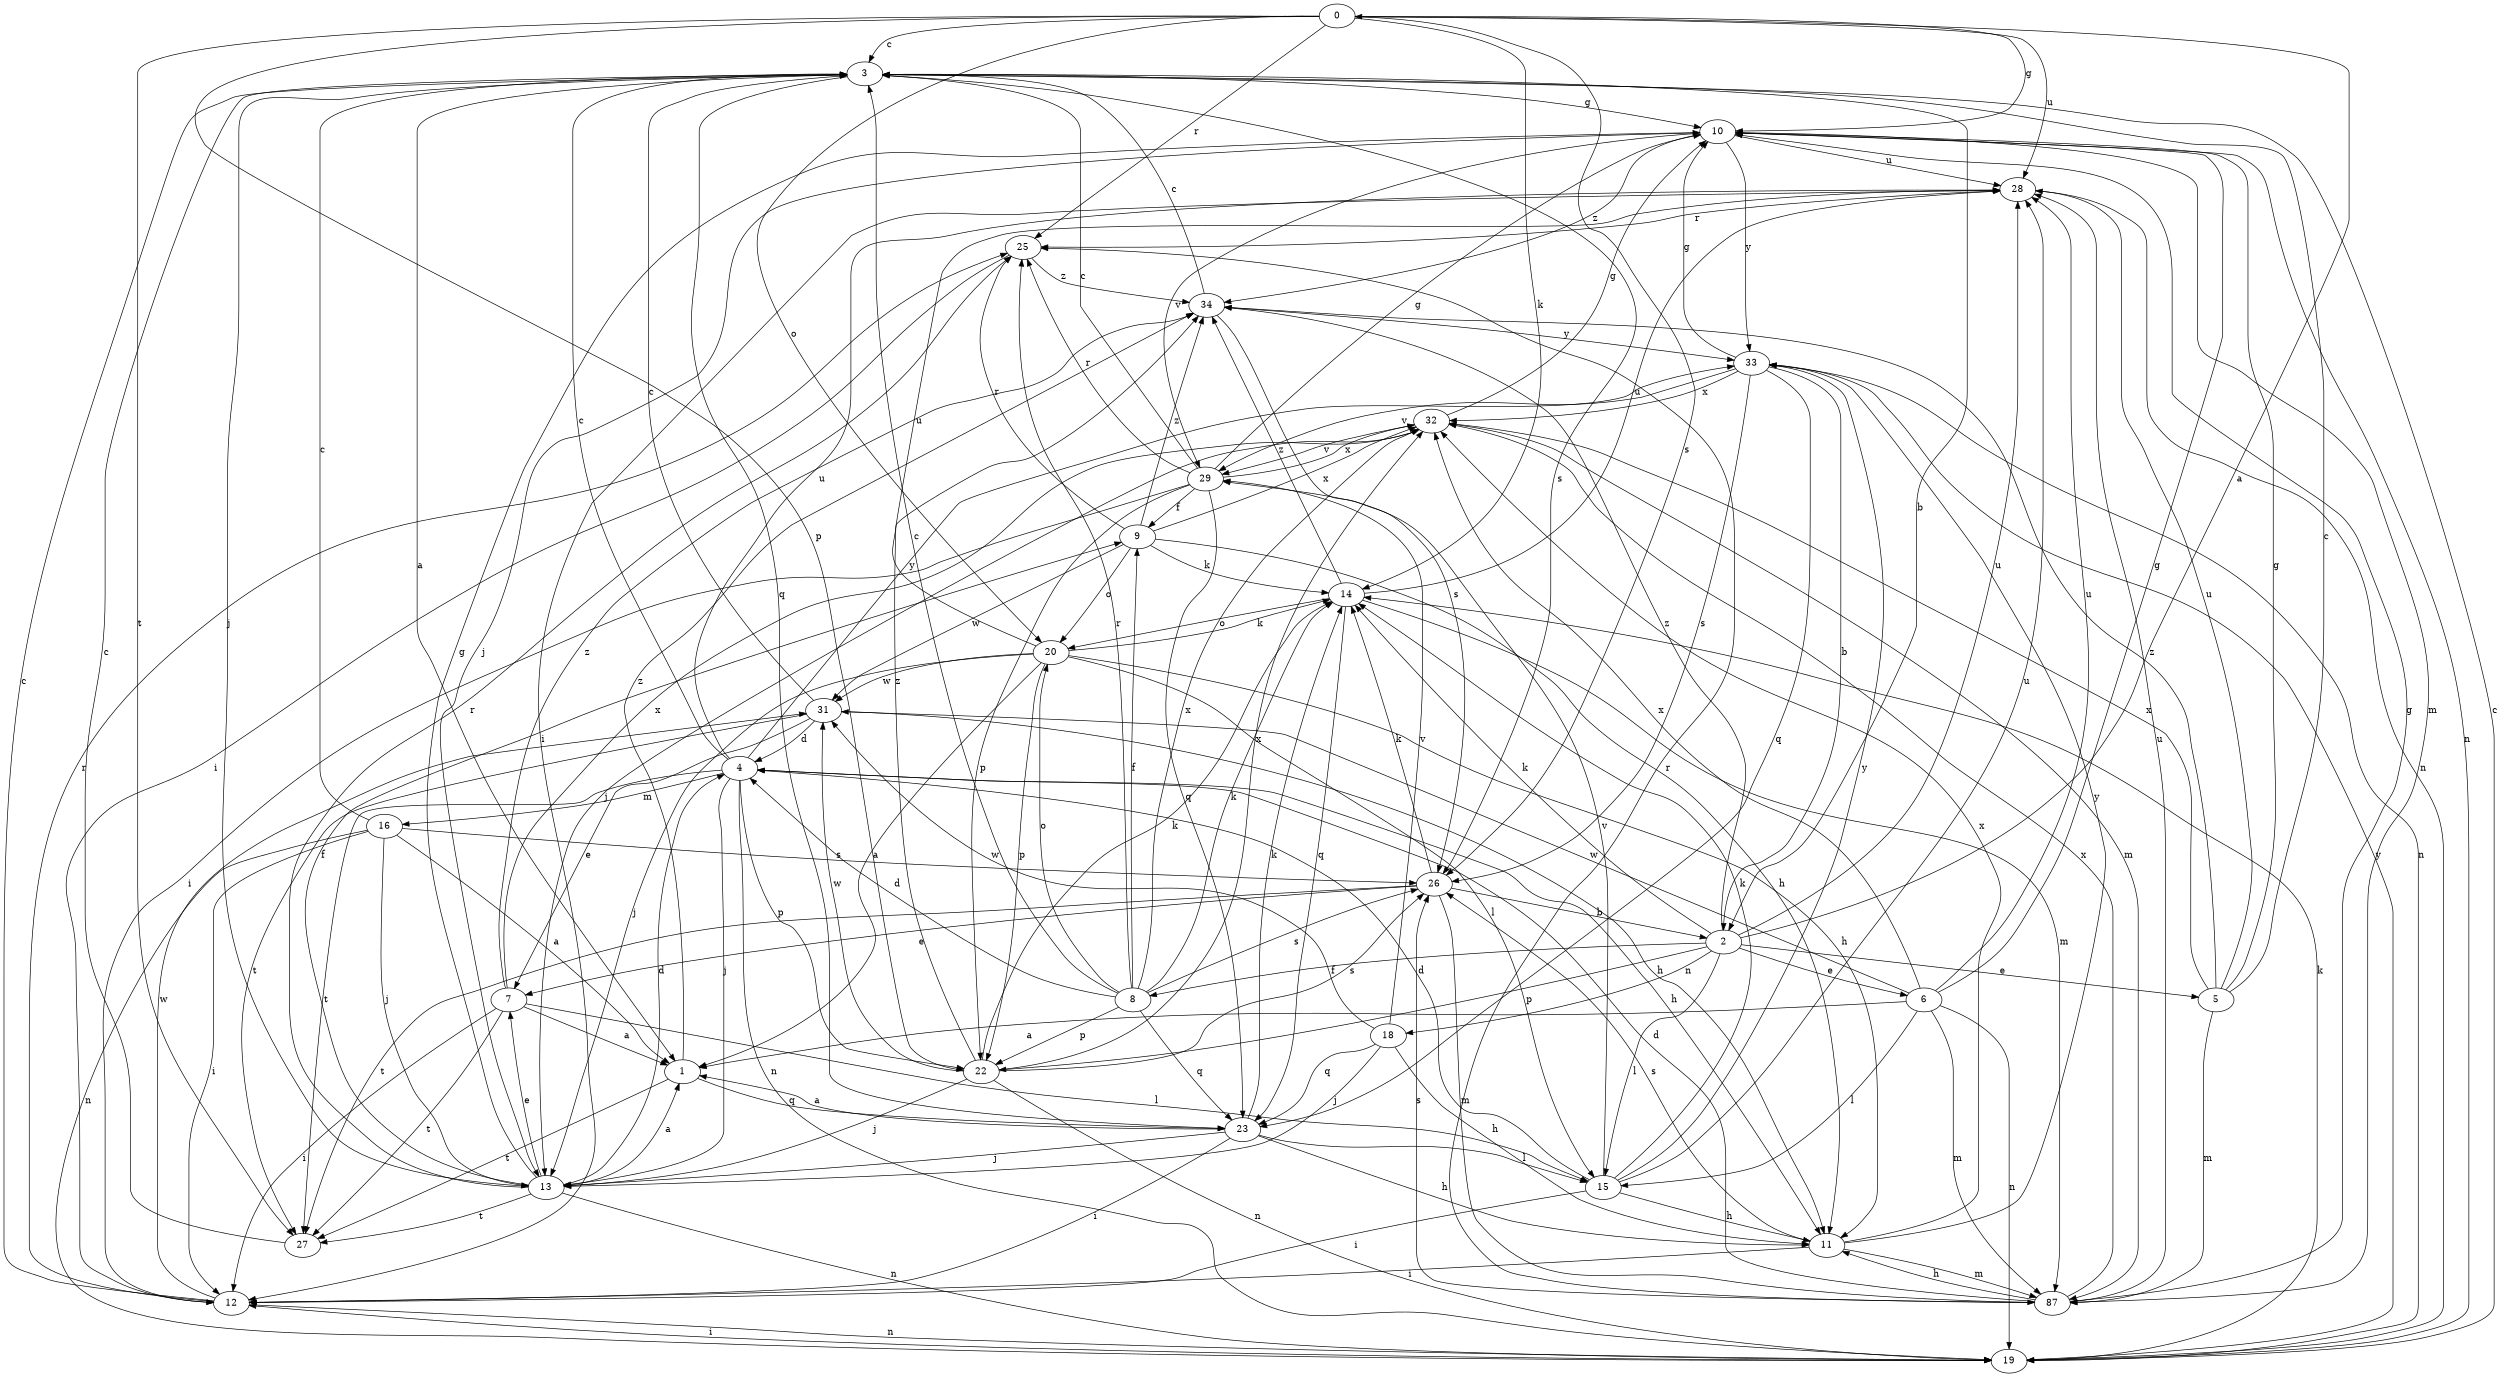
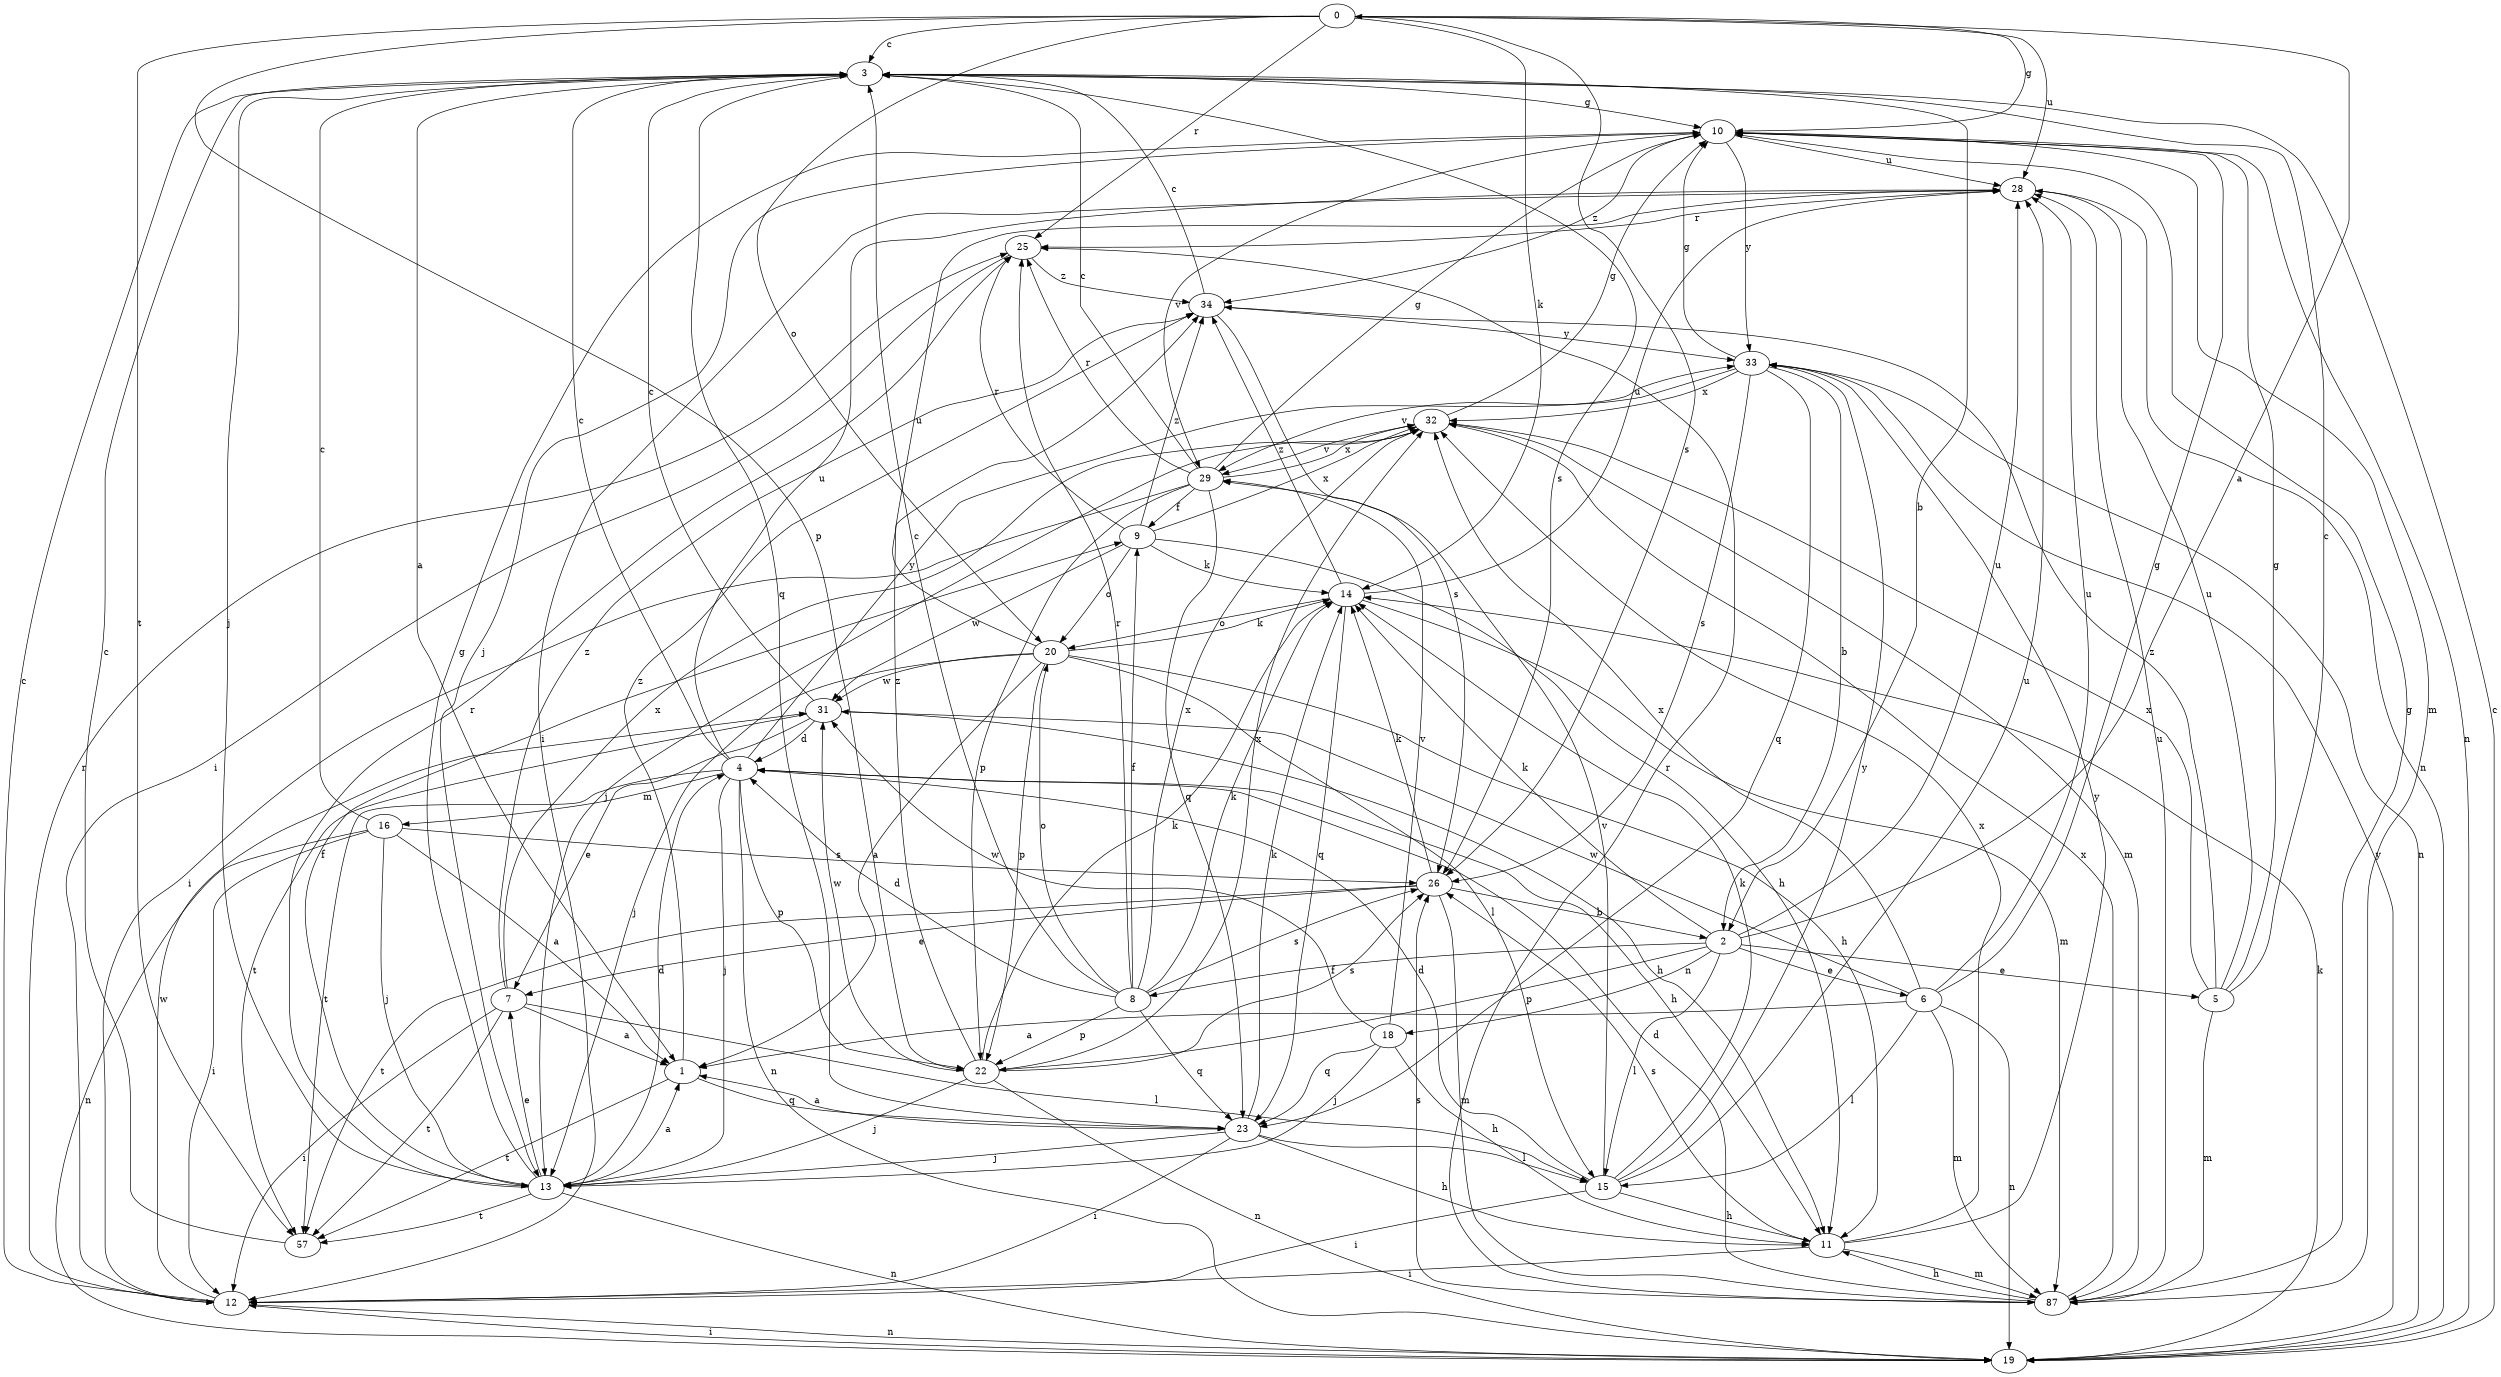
(1609, 513) -> none
(303, 1245) -> (303, 1245)
